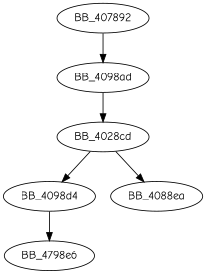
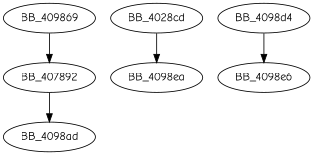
none -> (49, 18)
(103, 103) -> none
(79, 164) -> none
(157, 196) -> (157, 78)
(49, 256) -> (264, 78)
